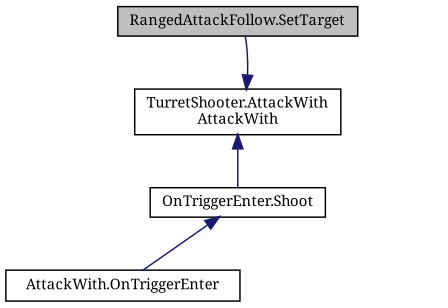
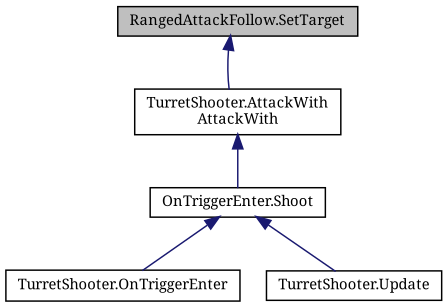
(247, 55) -> (228, 70)
(123, 286) -> (123, 286)
none -> (354, 286)
